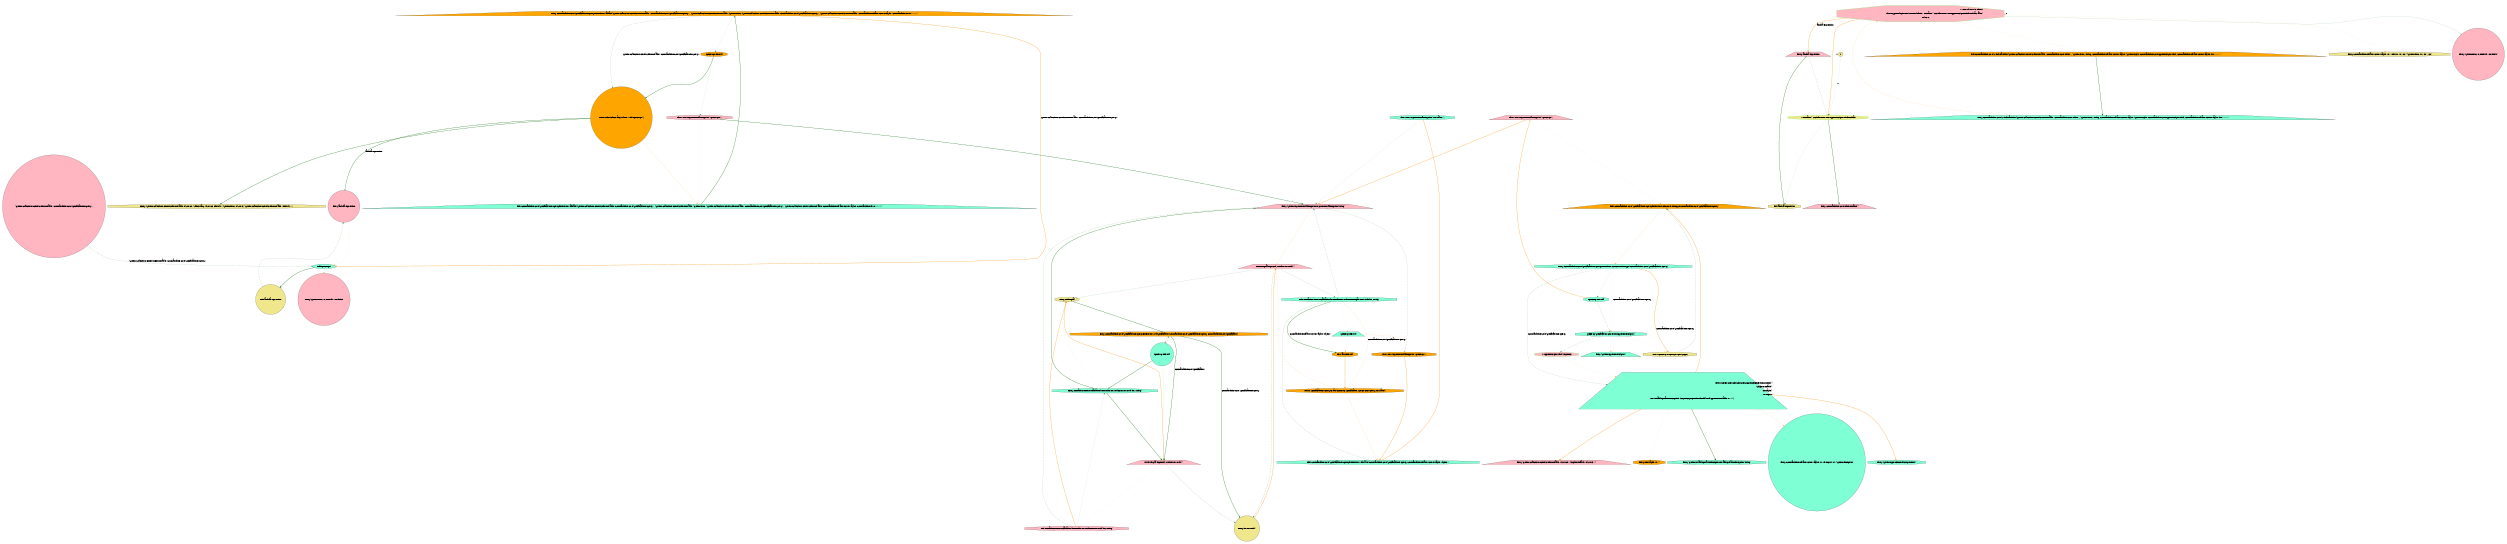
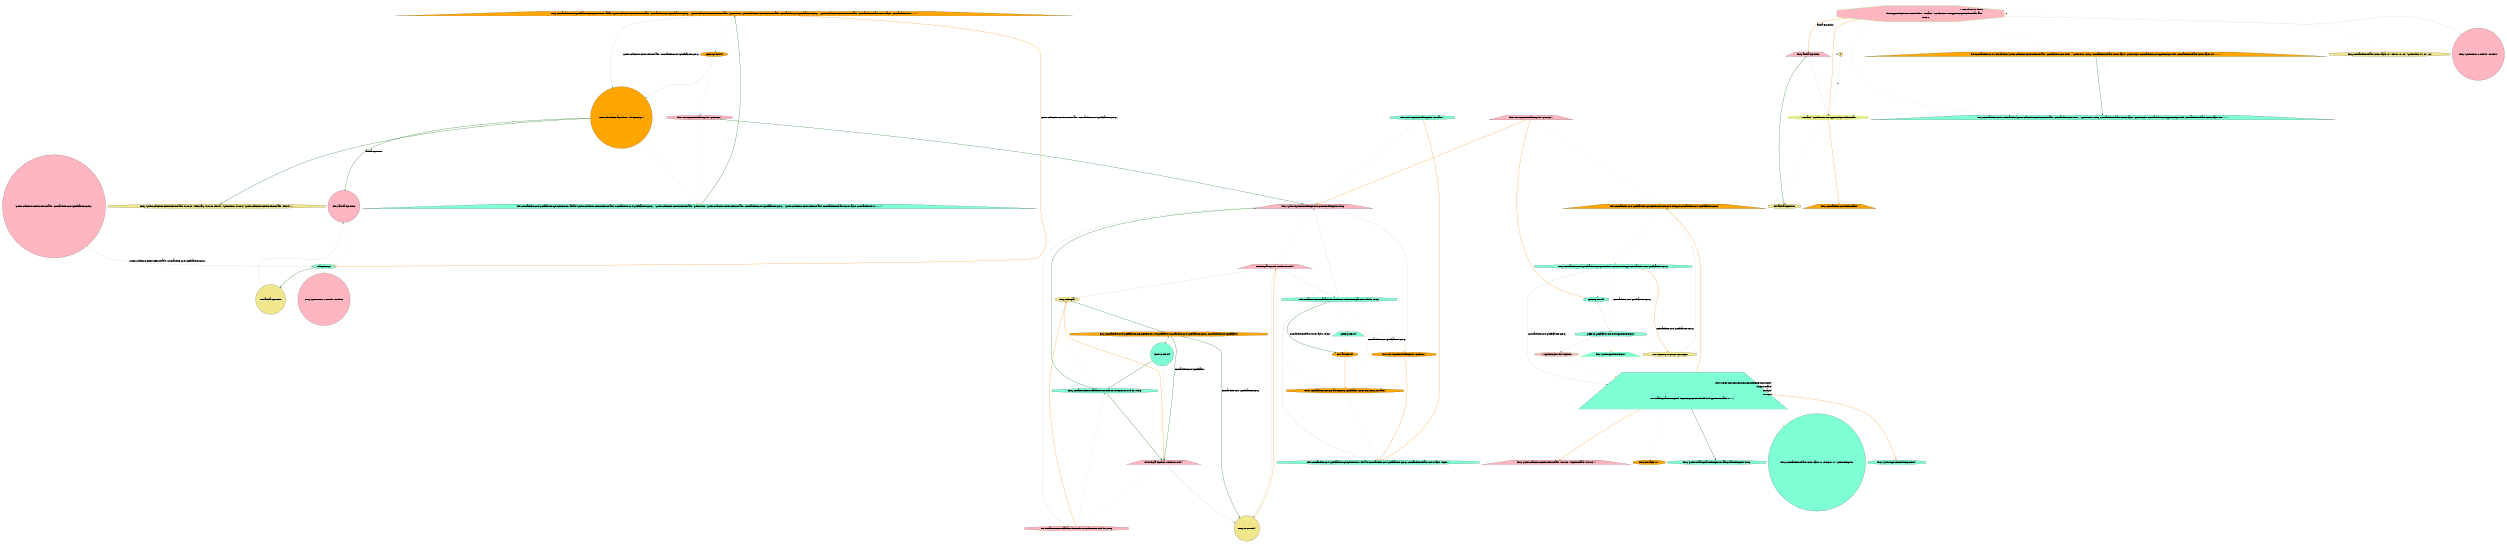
(686, 85) -> (686, 85)
(1834, 161) -> (1834, 161)
(1840, 206) -> (1840, 206)
(1611, 354) -> (1611, 354)
